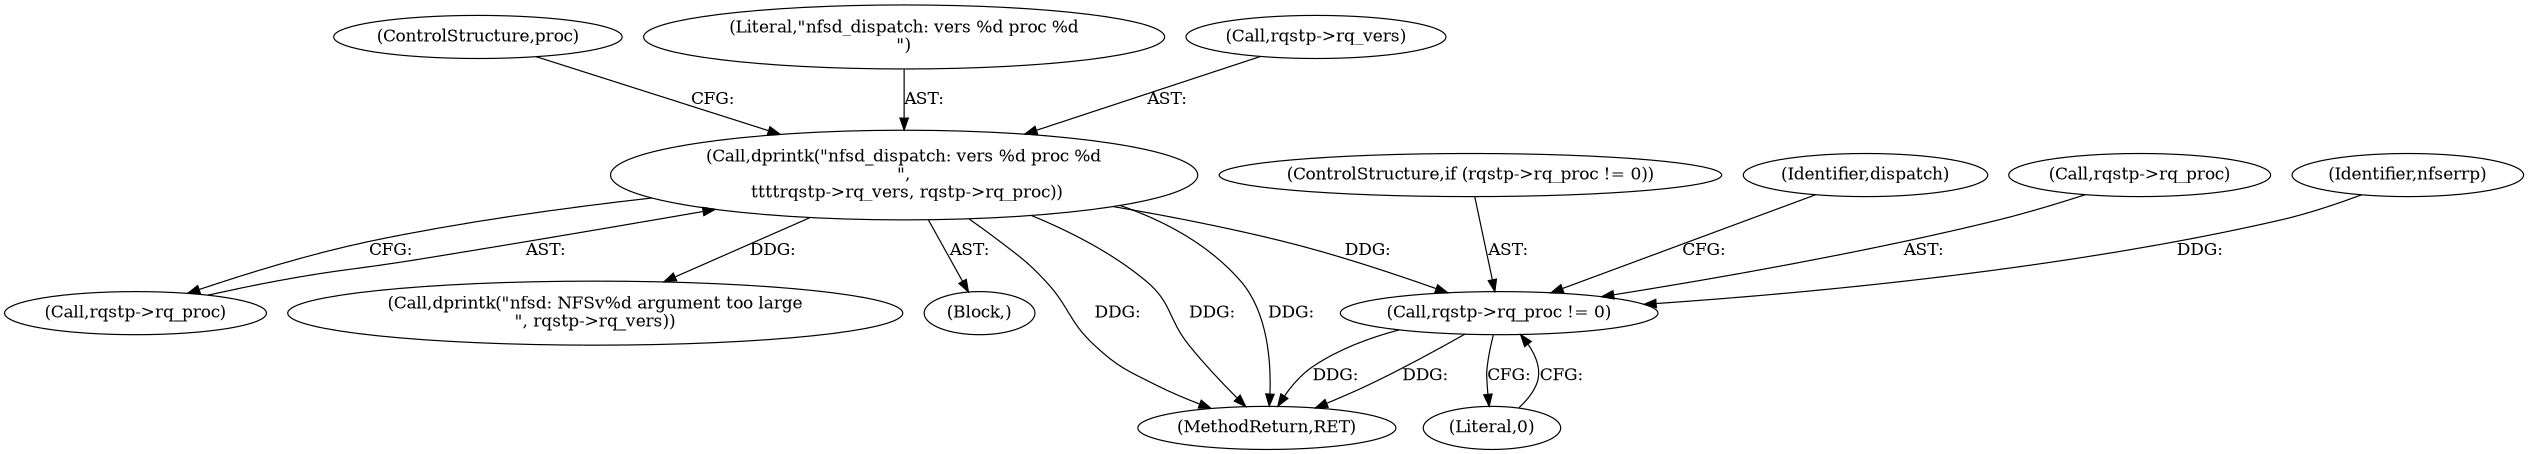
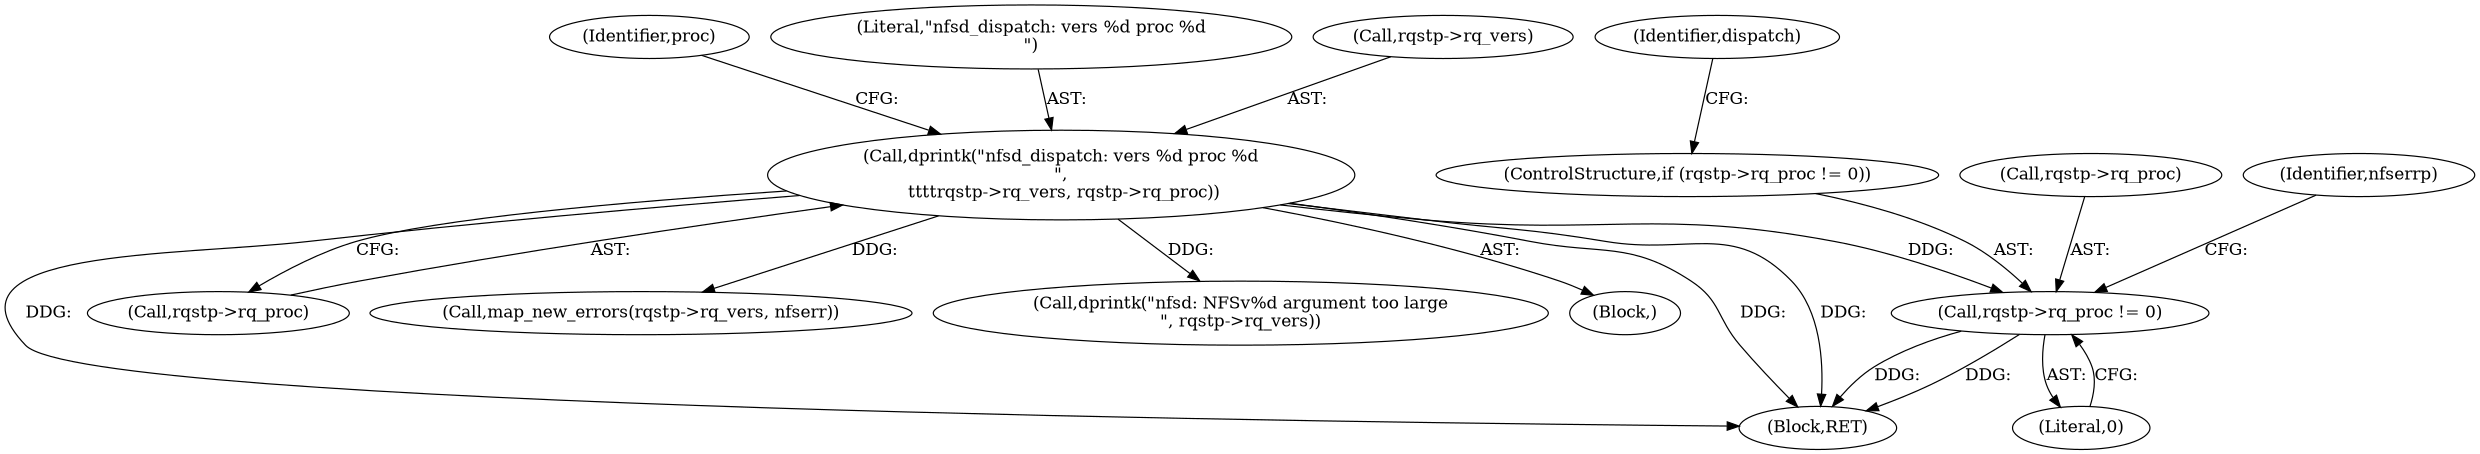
(478, 37) -> (649, 37)
(1689, 242) -> (1704, 100)
(2203, 250) -> (2229, 250)
none -> (641, 313)
(1512, 376) -> (2069, 376)
(1267, 428) -> (1818, 428)
